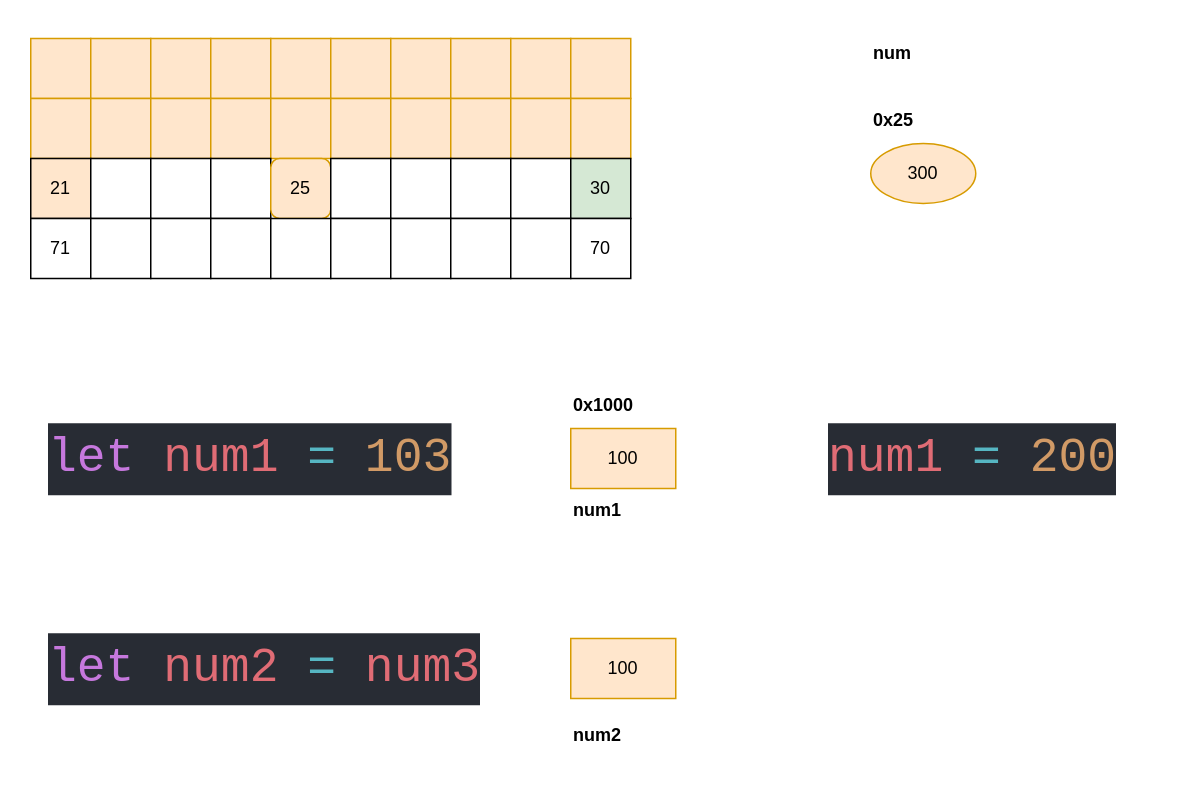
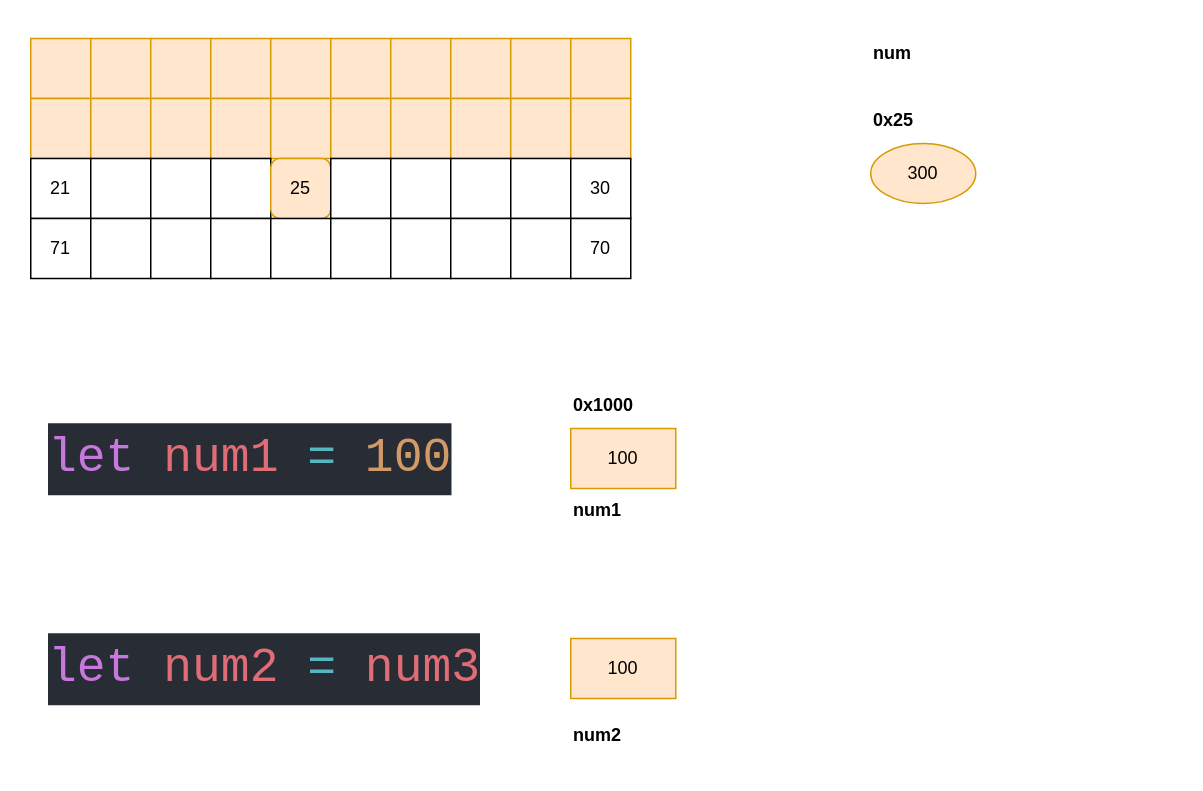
(61, 188) -> (61, 188)
(601, 188) -> (601, 188)
(110, 435) -> (110, 435)
(998, 466) -> none
